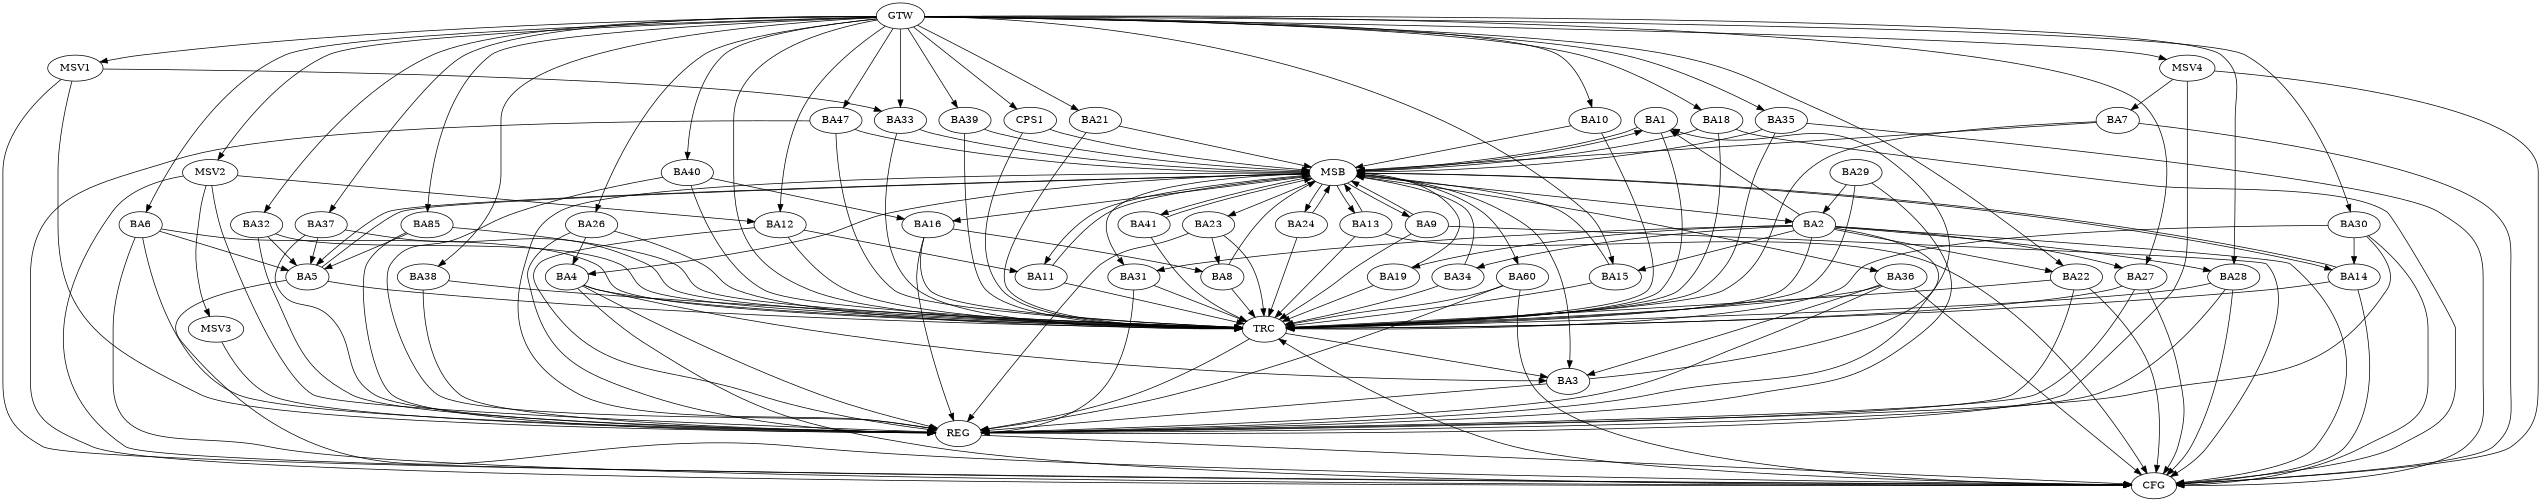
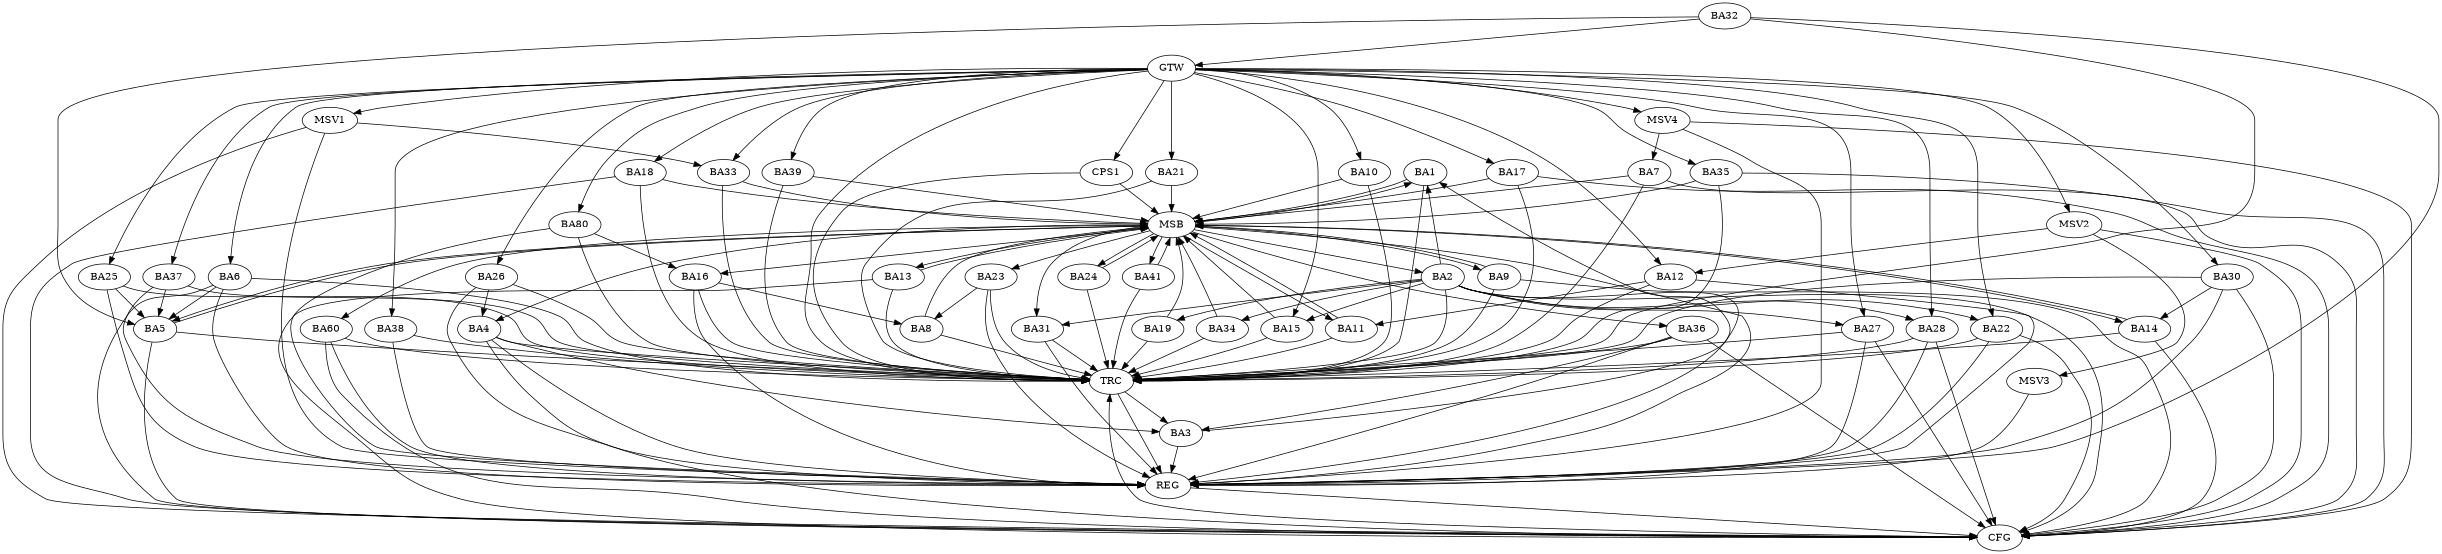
(491, 40) -> (1451, 42)
(836, 120) -> (1512, 173)
(687, 173) -> (575, 225)
(1856, 173) -> none
(1513, 217) -> none
(427, 225) -> (104, 277)
(354, 402) -> none
